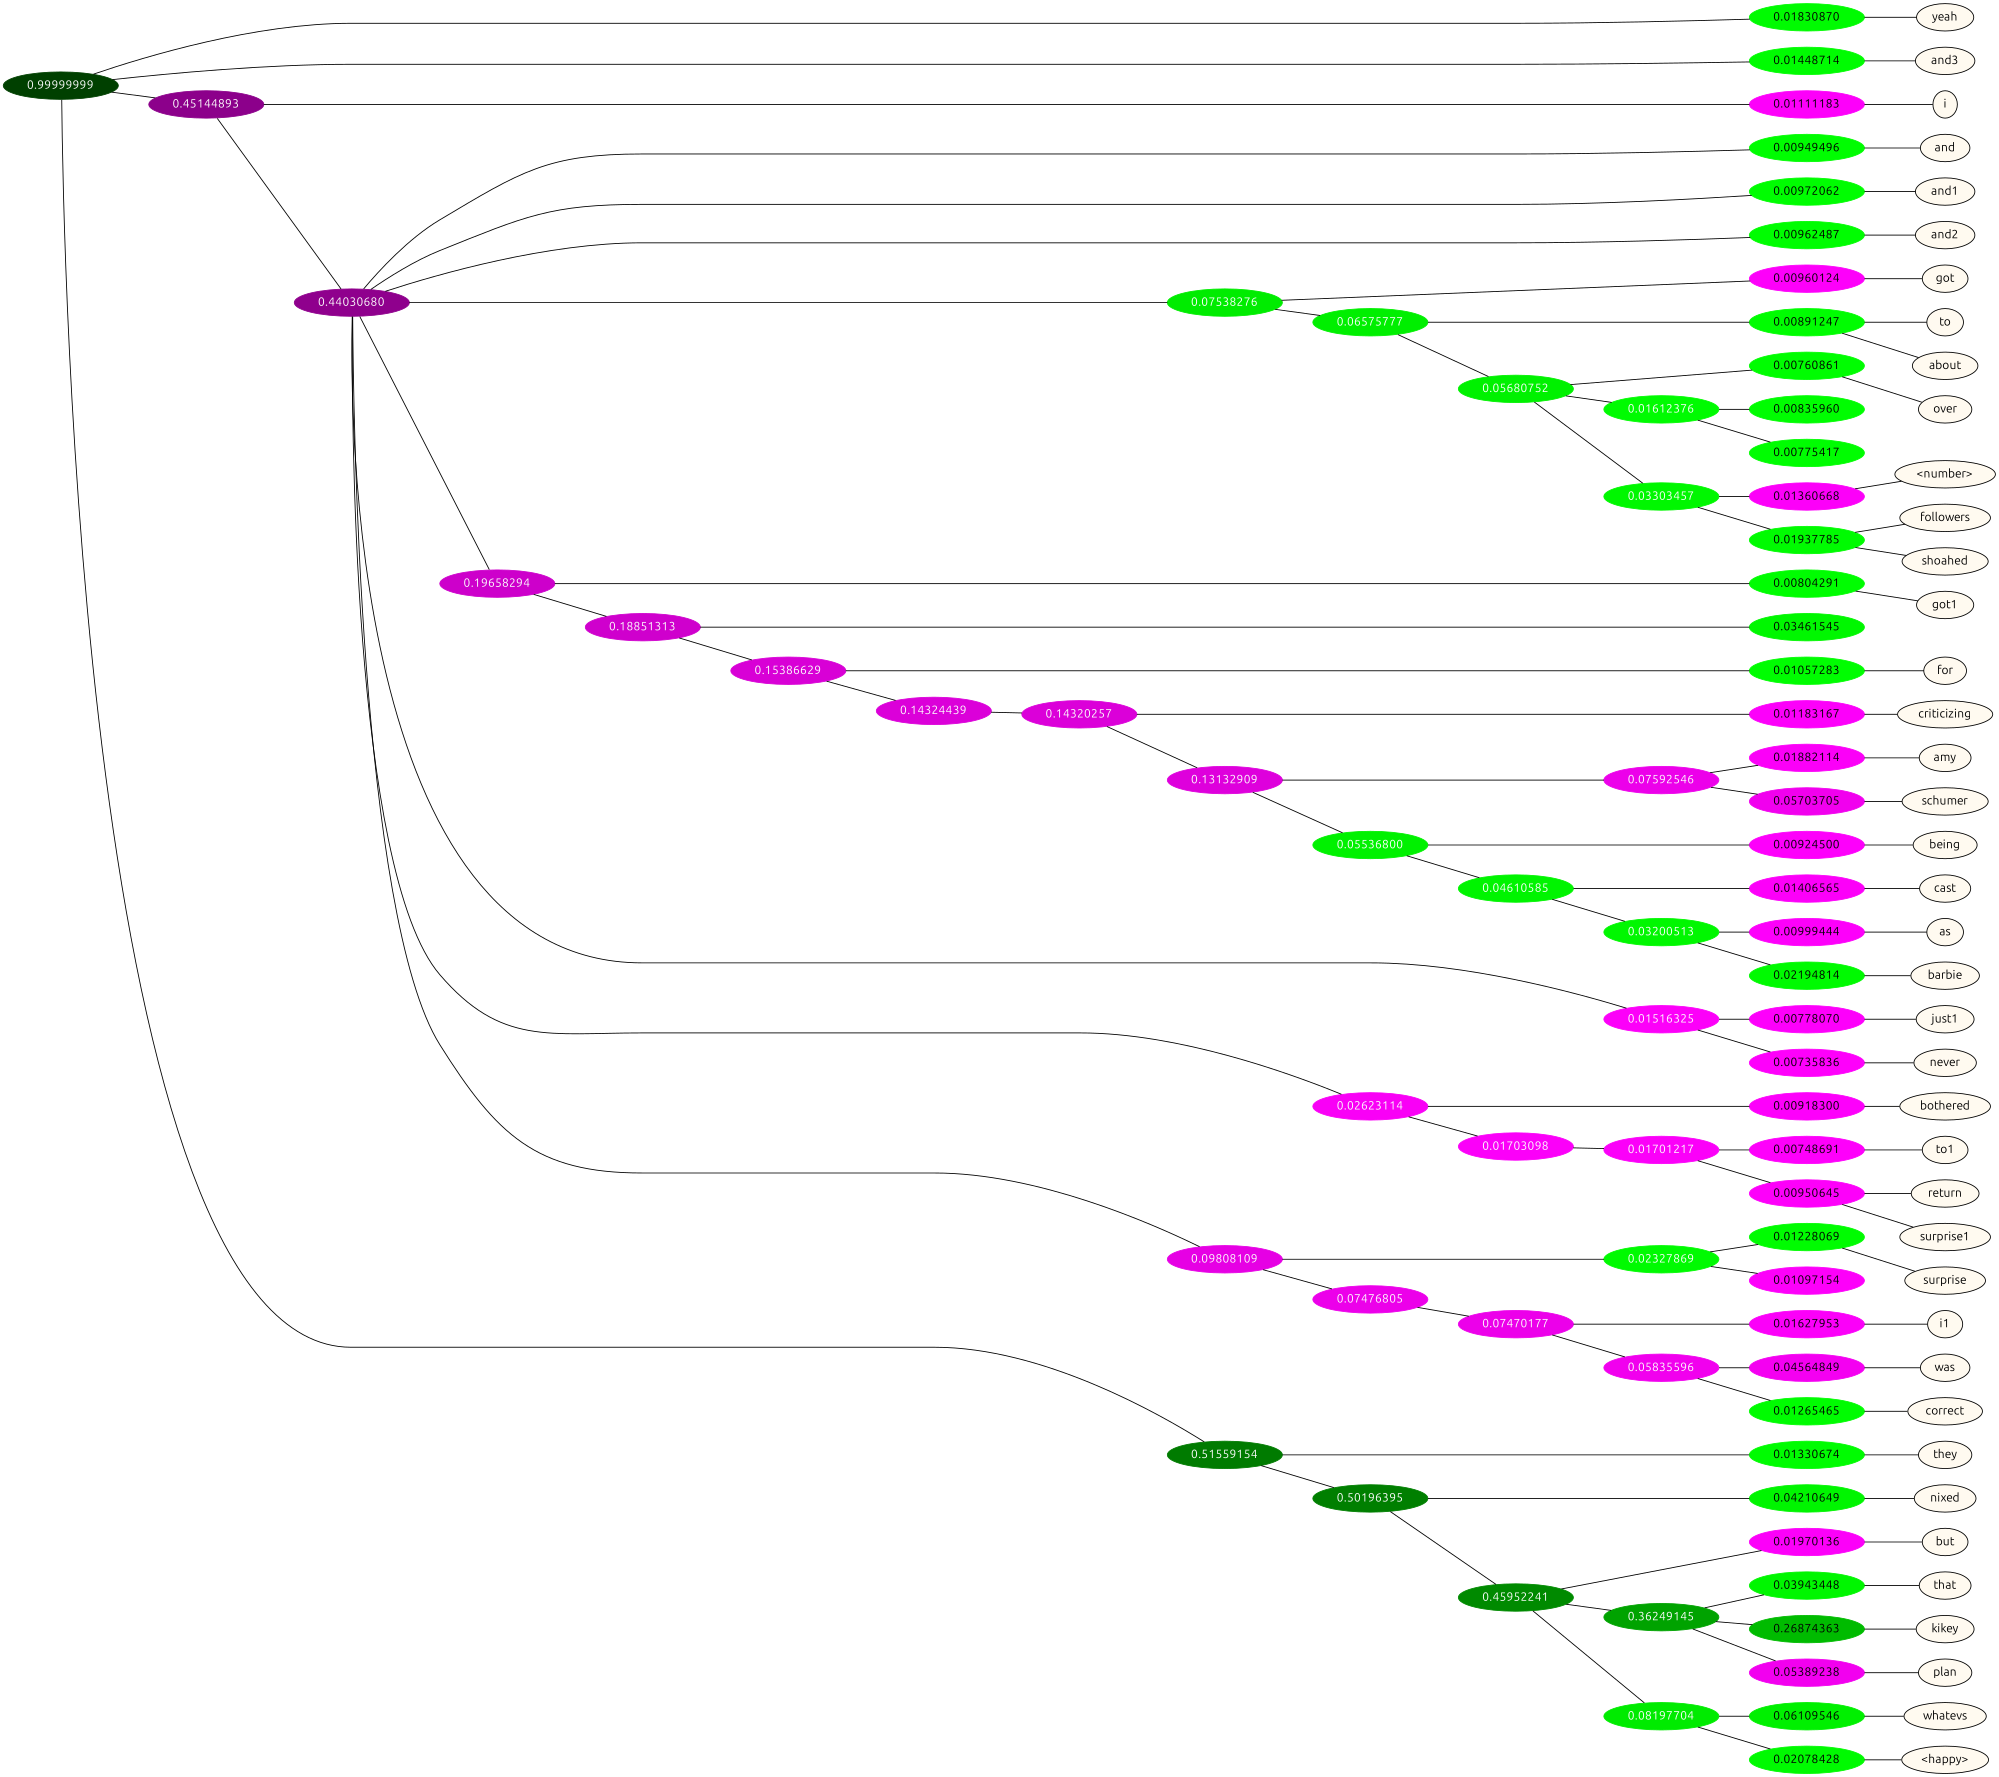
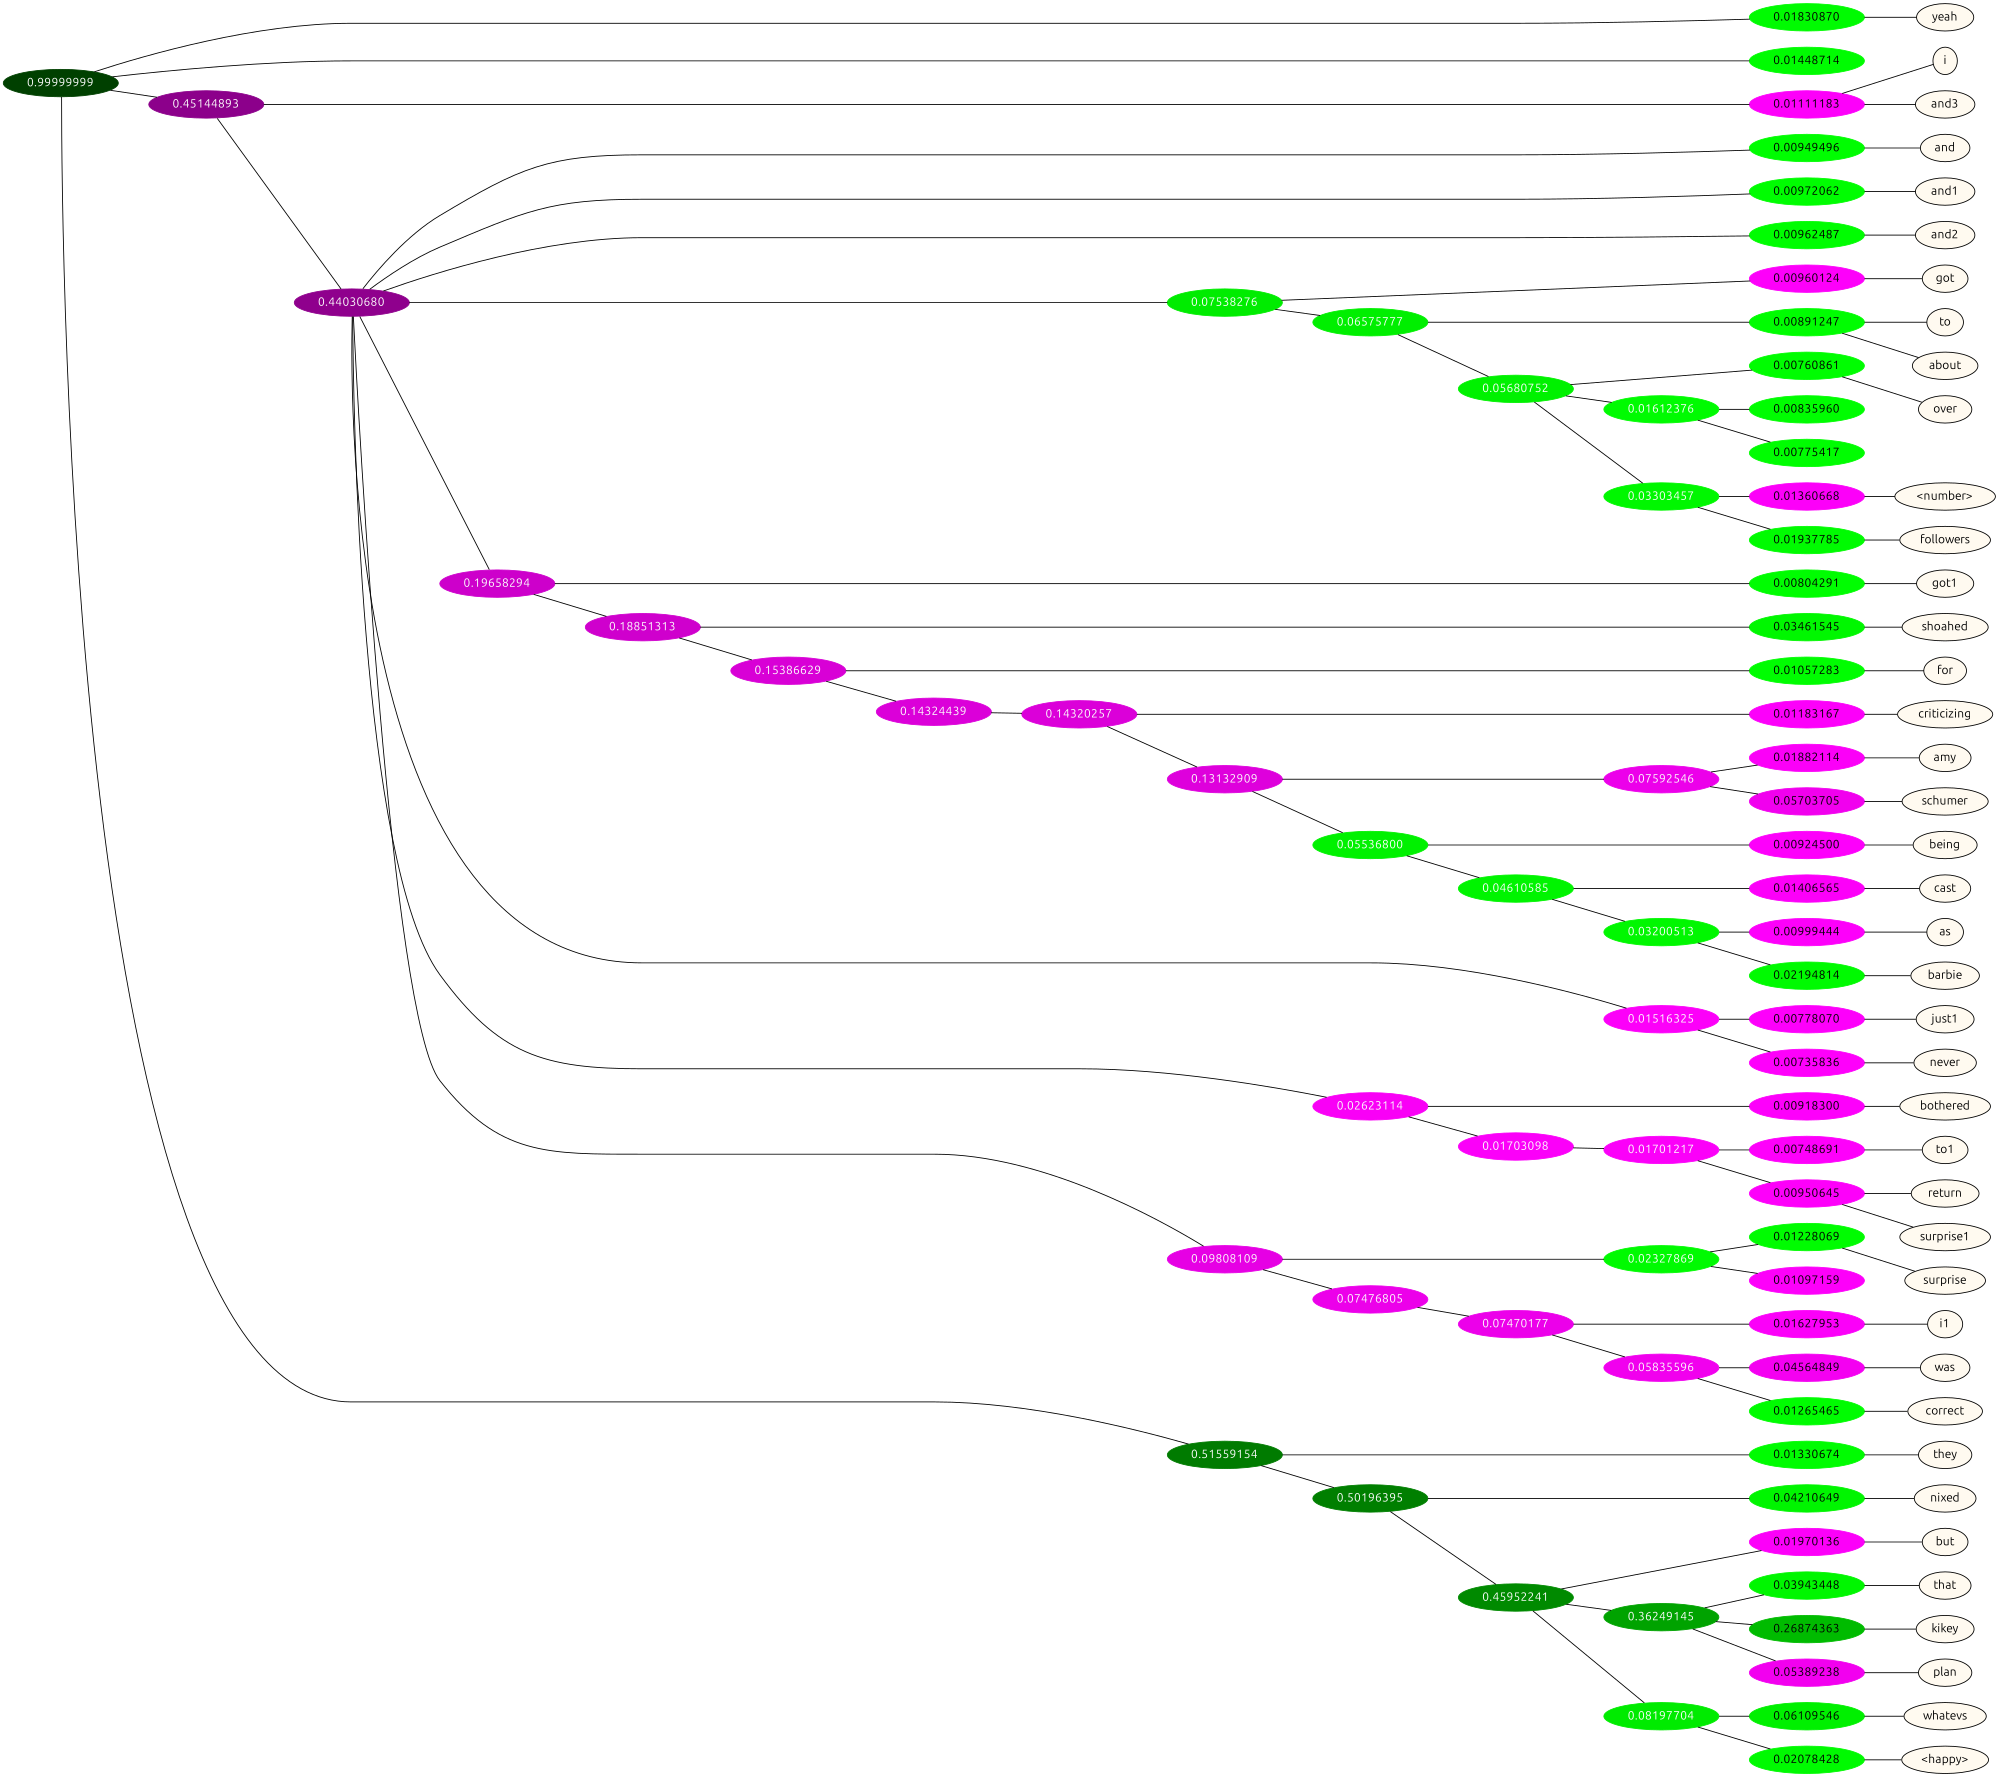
(1890, 61) -> (1890, 104)
(1881, 551) -> (1883, 627)
(1807, 1281) -> (1807, 1281)
